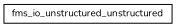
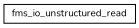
(88, 14) -> (70, 14)
